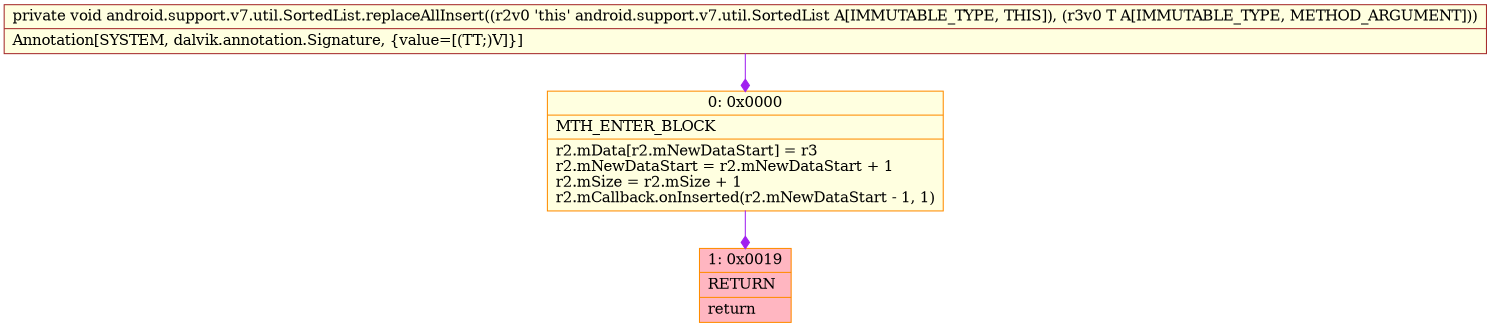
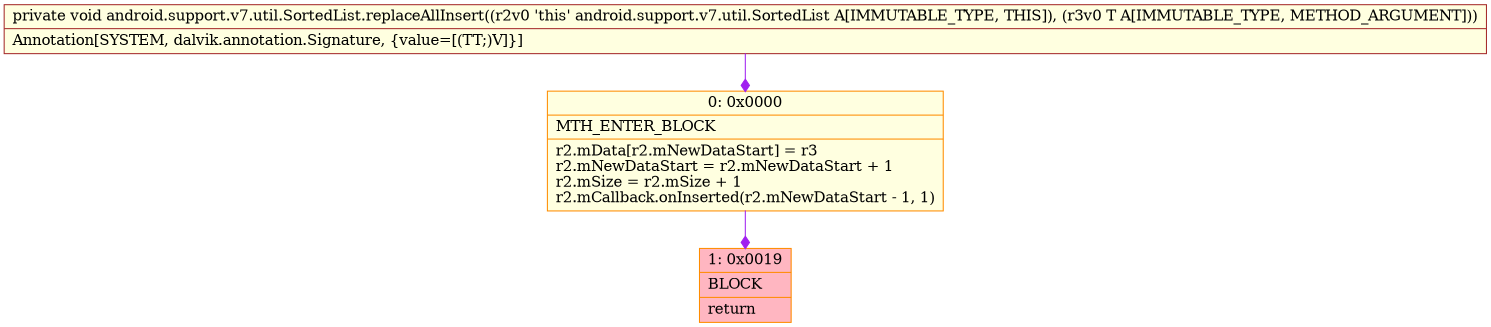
(742, 284) -> (735, 284)
